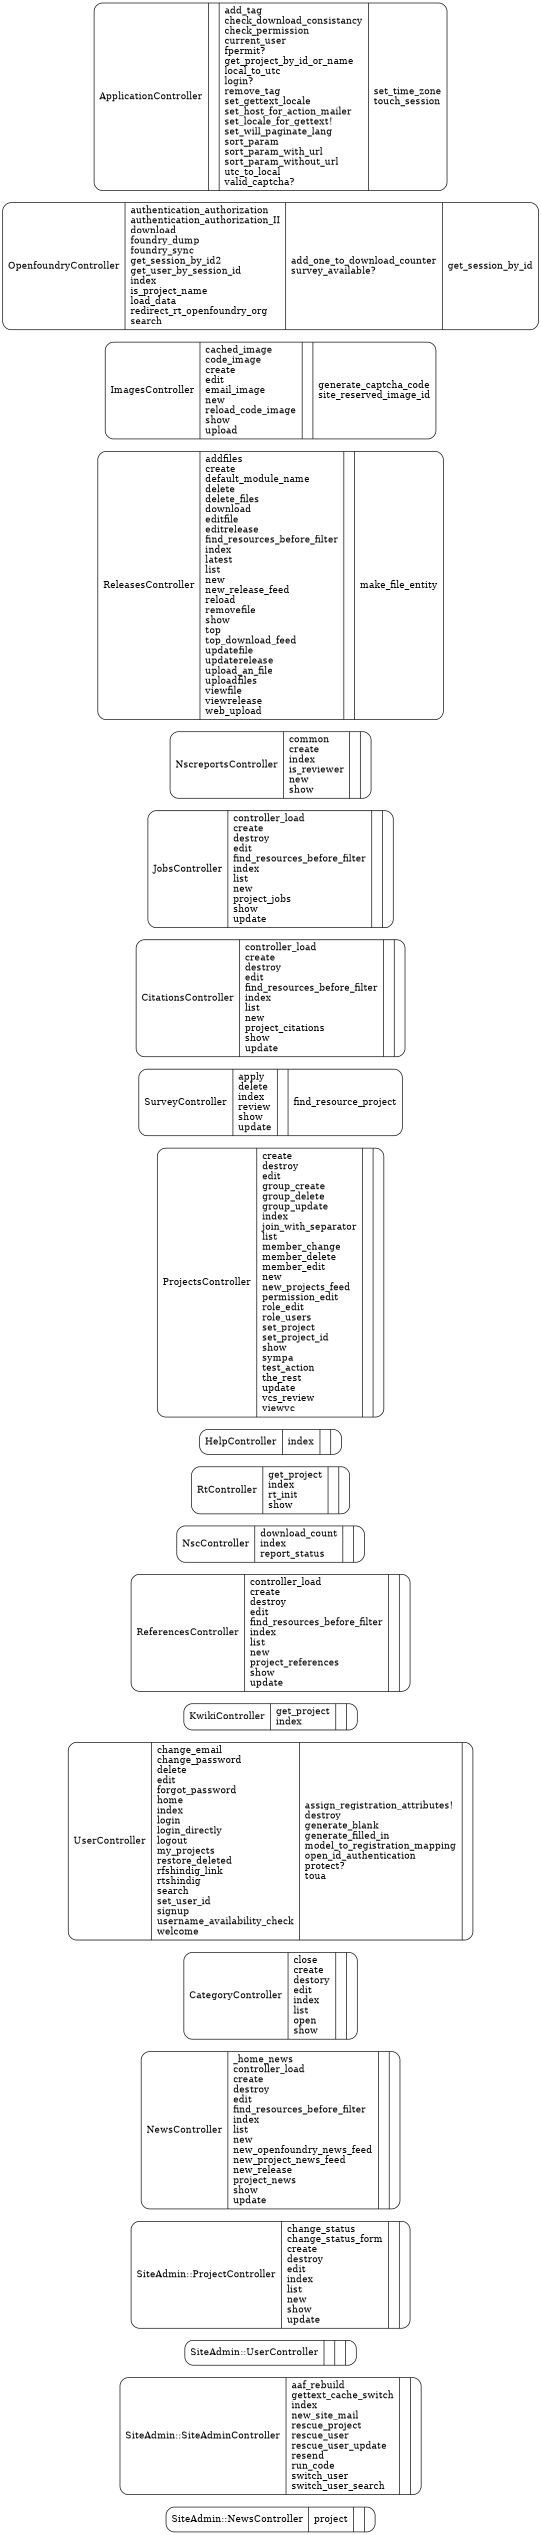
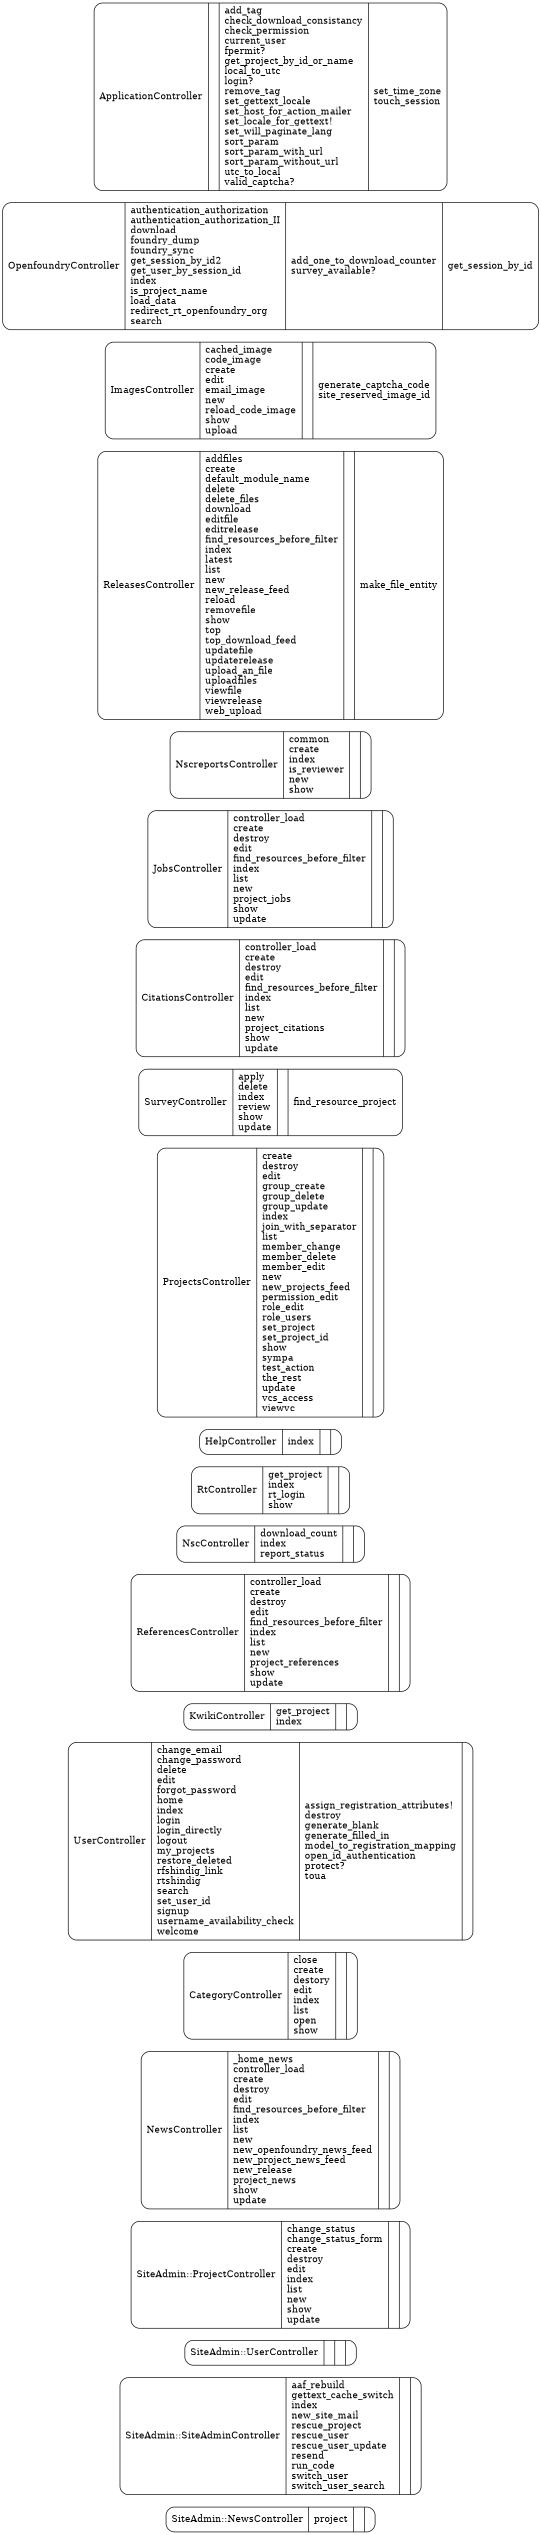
(289, 1398) -> (288, 1398)
(283, 1495) -> (287, 1495)
